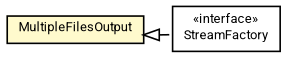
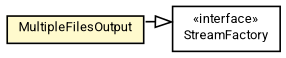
(166, 35) -> (149, 22)
